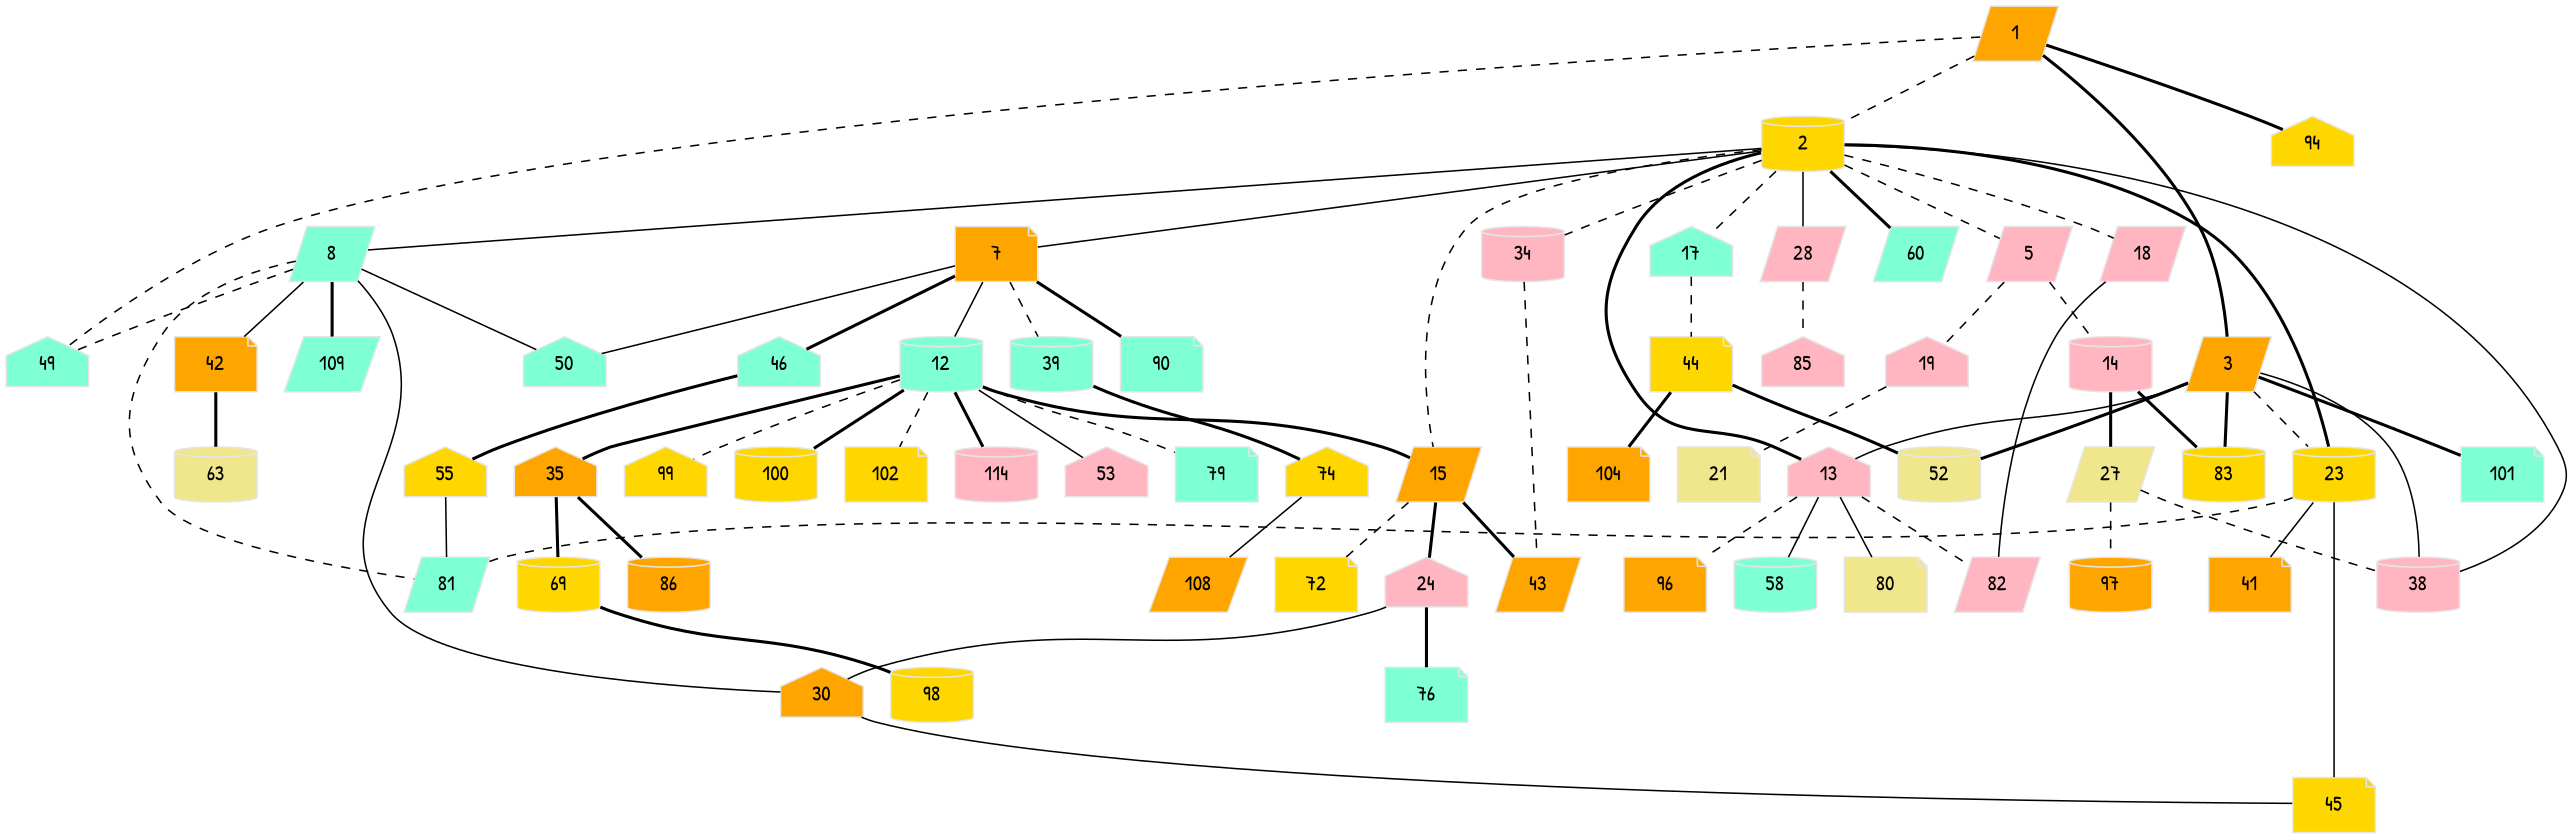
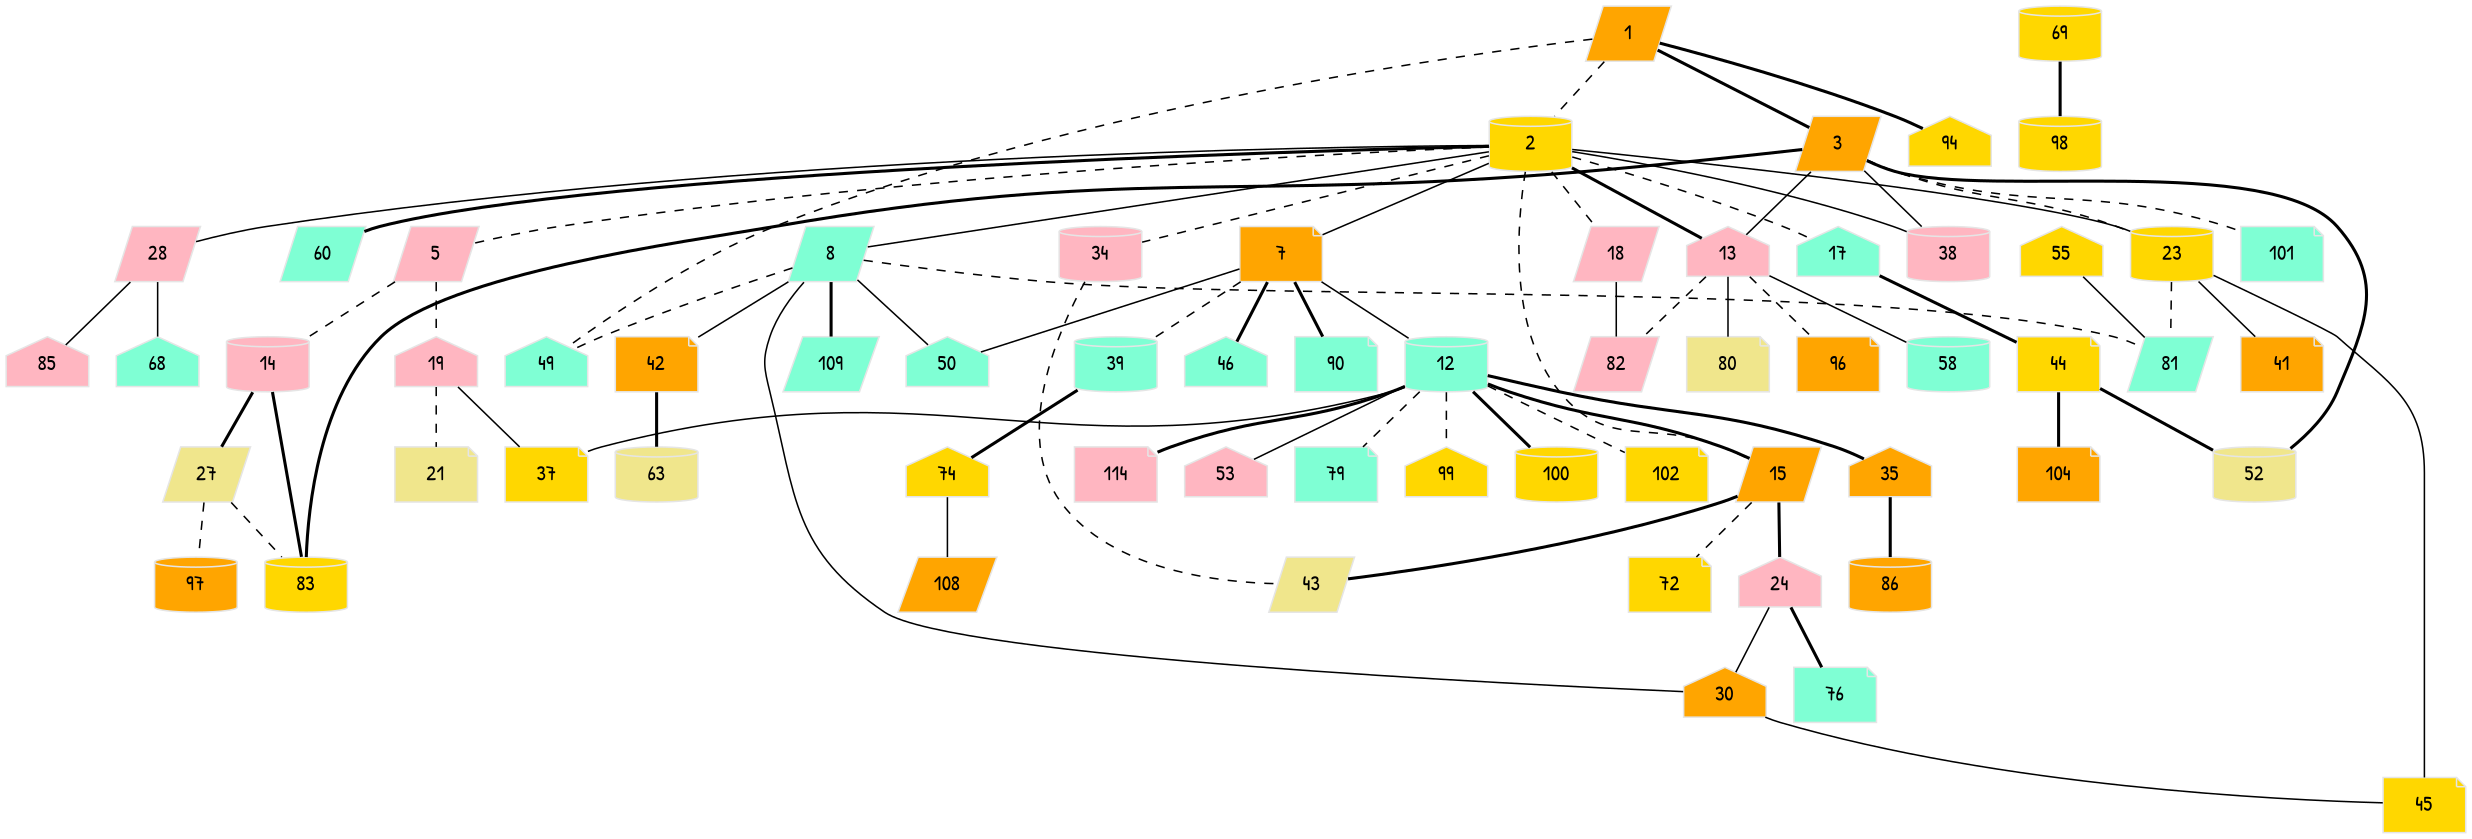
(2152, 202) -> (1853, 181)
(1691, 307) -> (1934, 302)
(1803, 309) -> (98, 314)
none -> (158, 364)
(603, 412) -> none
(2380, 423) -> (2053, 198)
none -> (546, 474)
(996, 474) -> (1116, 474)
(557, 527) -> none
(2258, 534) -> (257, 530)
(1538, 585) -> (1312, 585)
